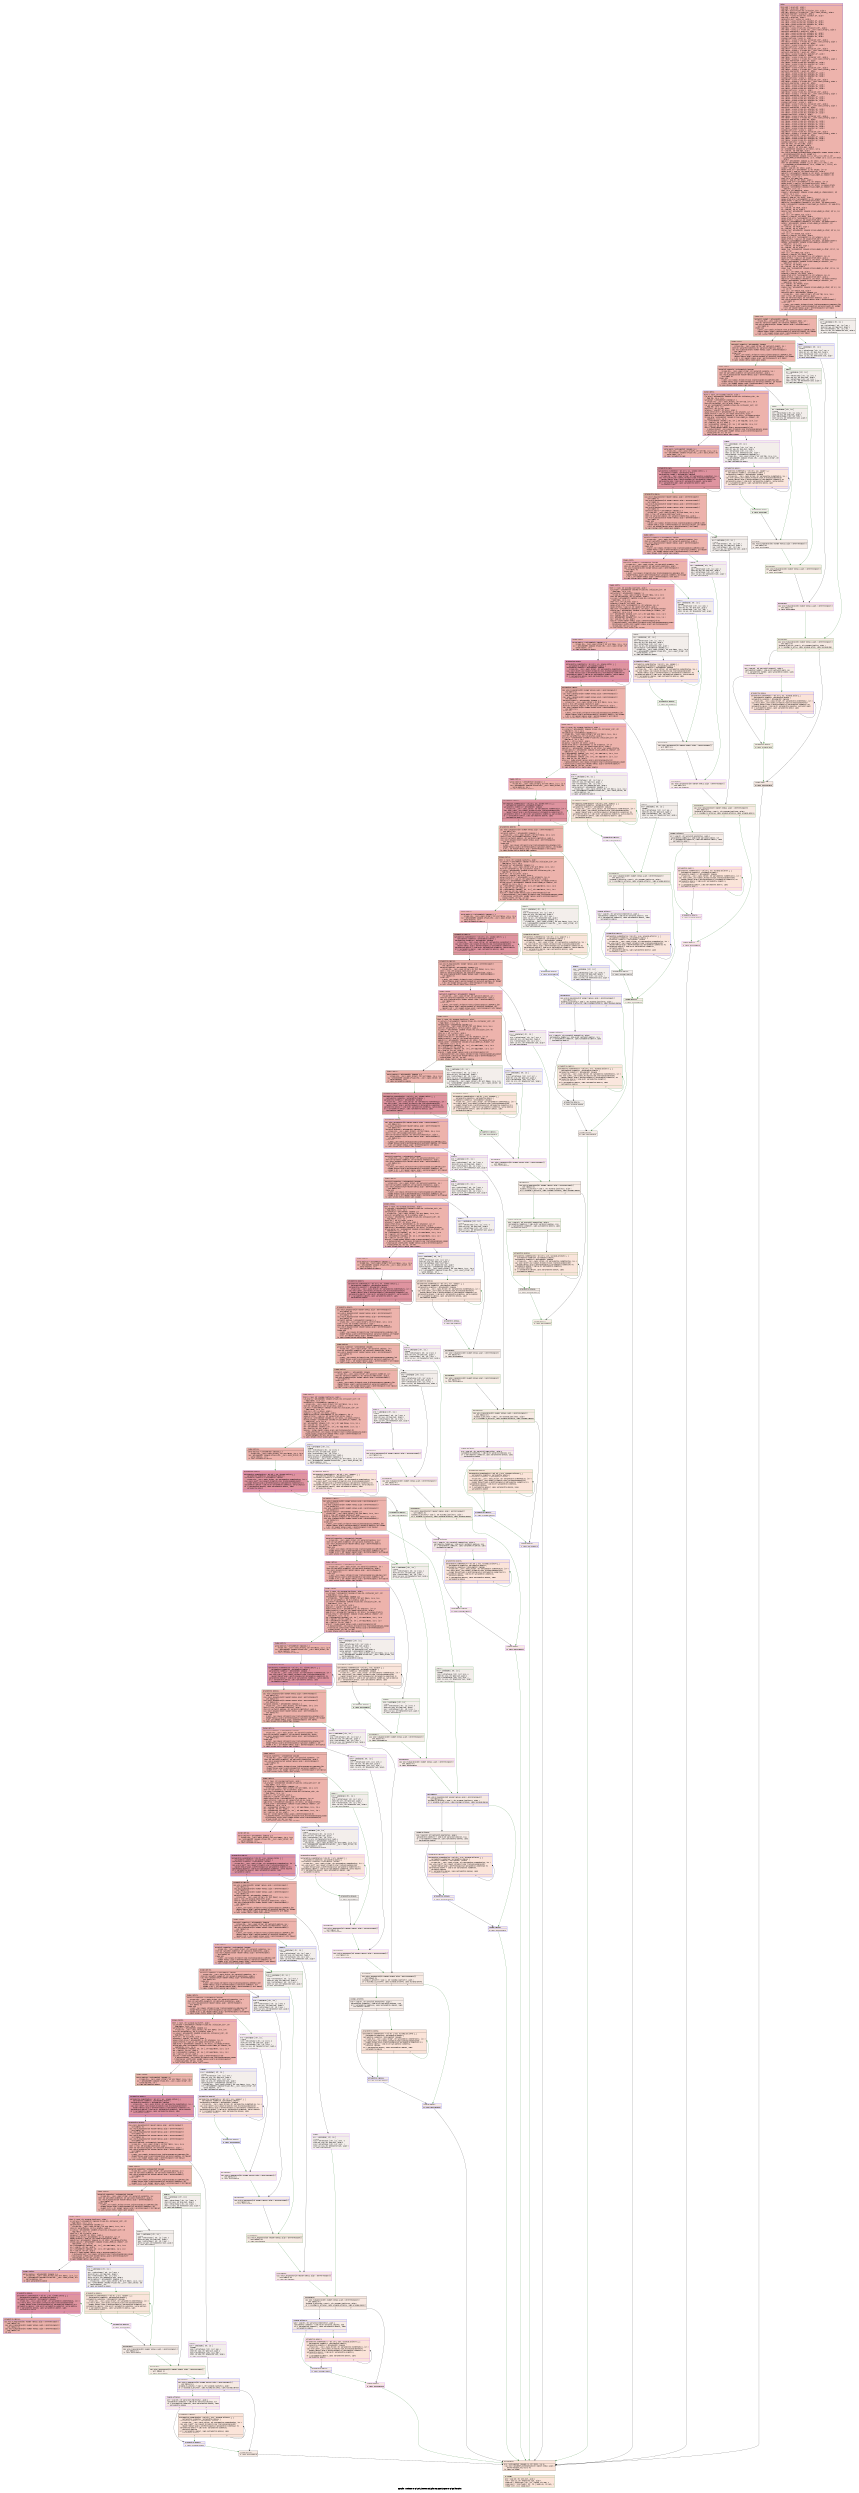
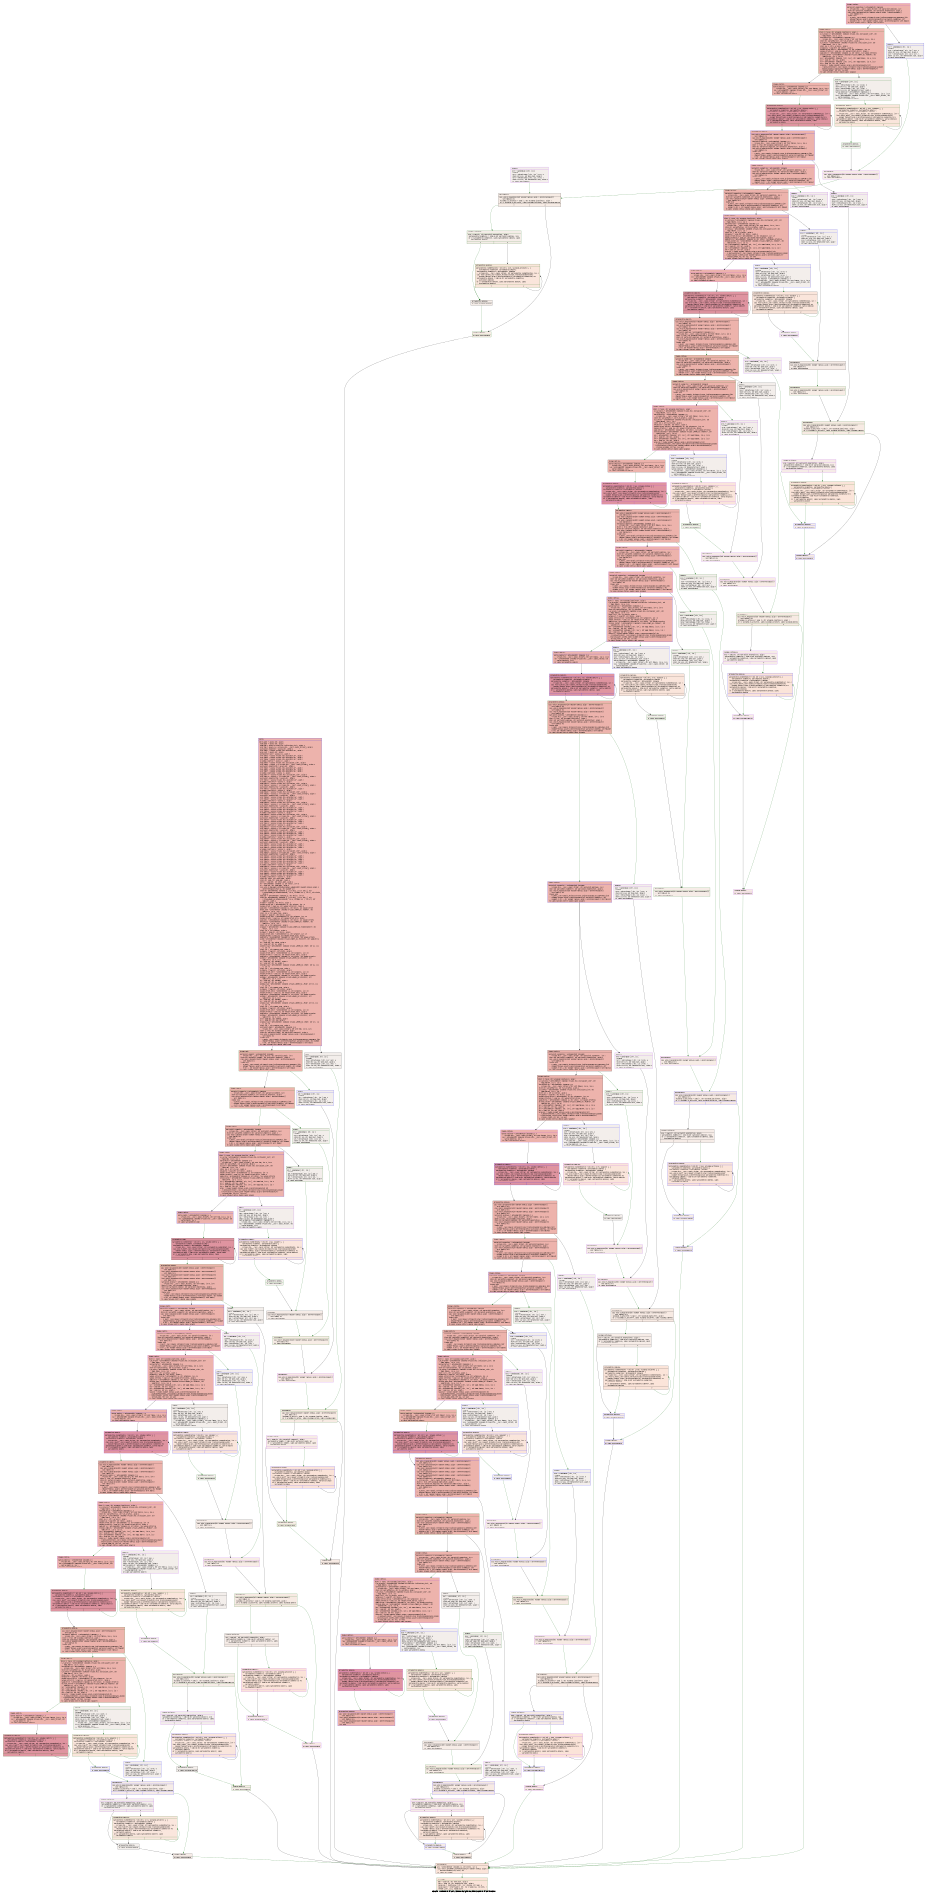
(470, 973) -> none
(403, 1538) -> (709, 540)
